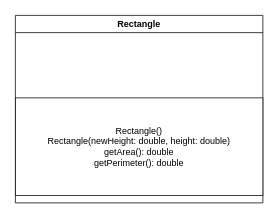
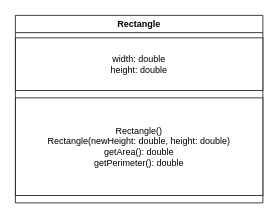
none -> (139, 64)
